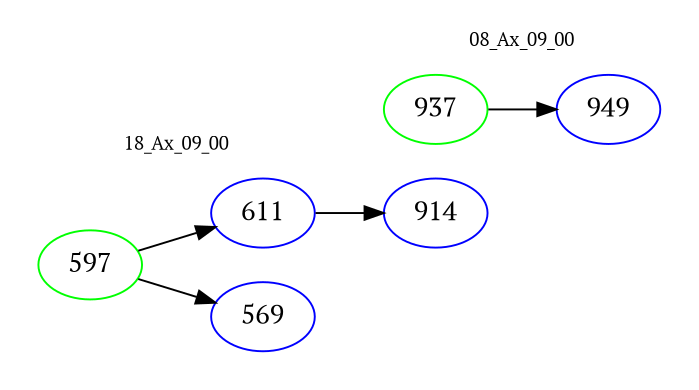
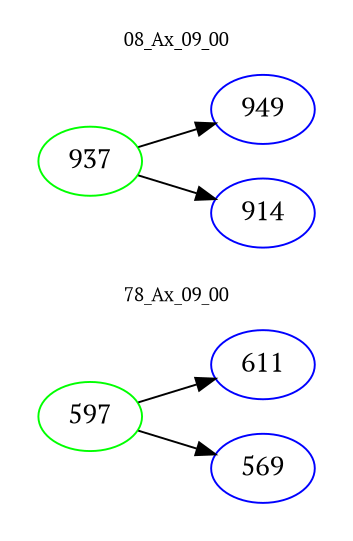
(177, 145) -> (177, 297)
(342, 213) -> (168, 184)
